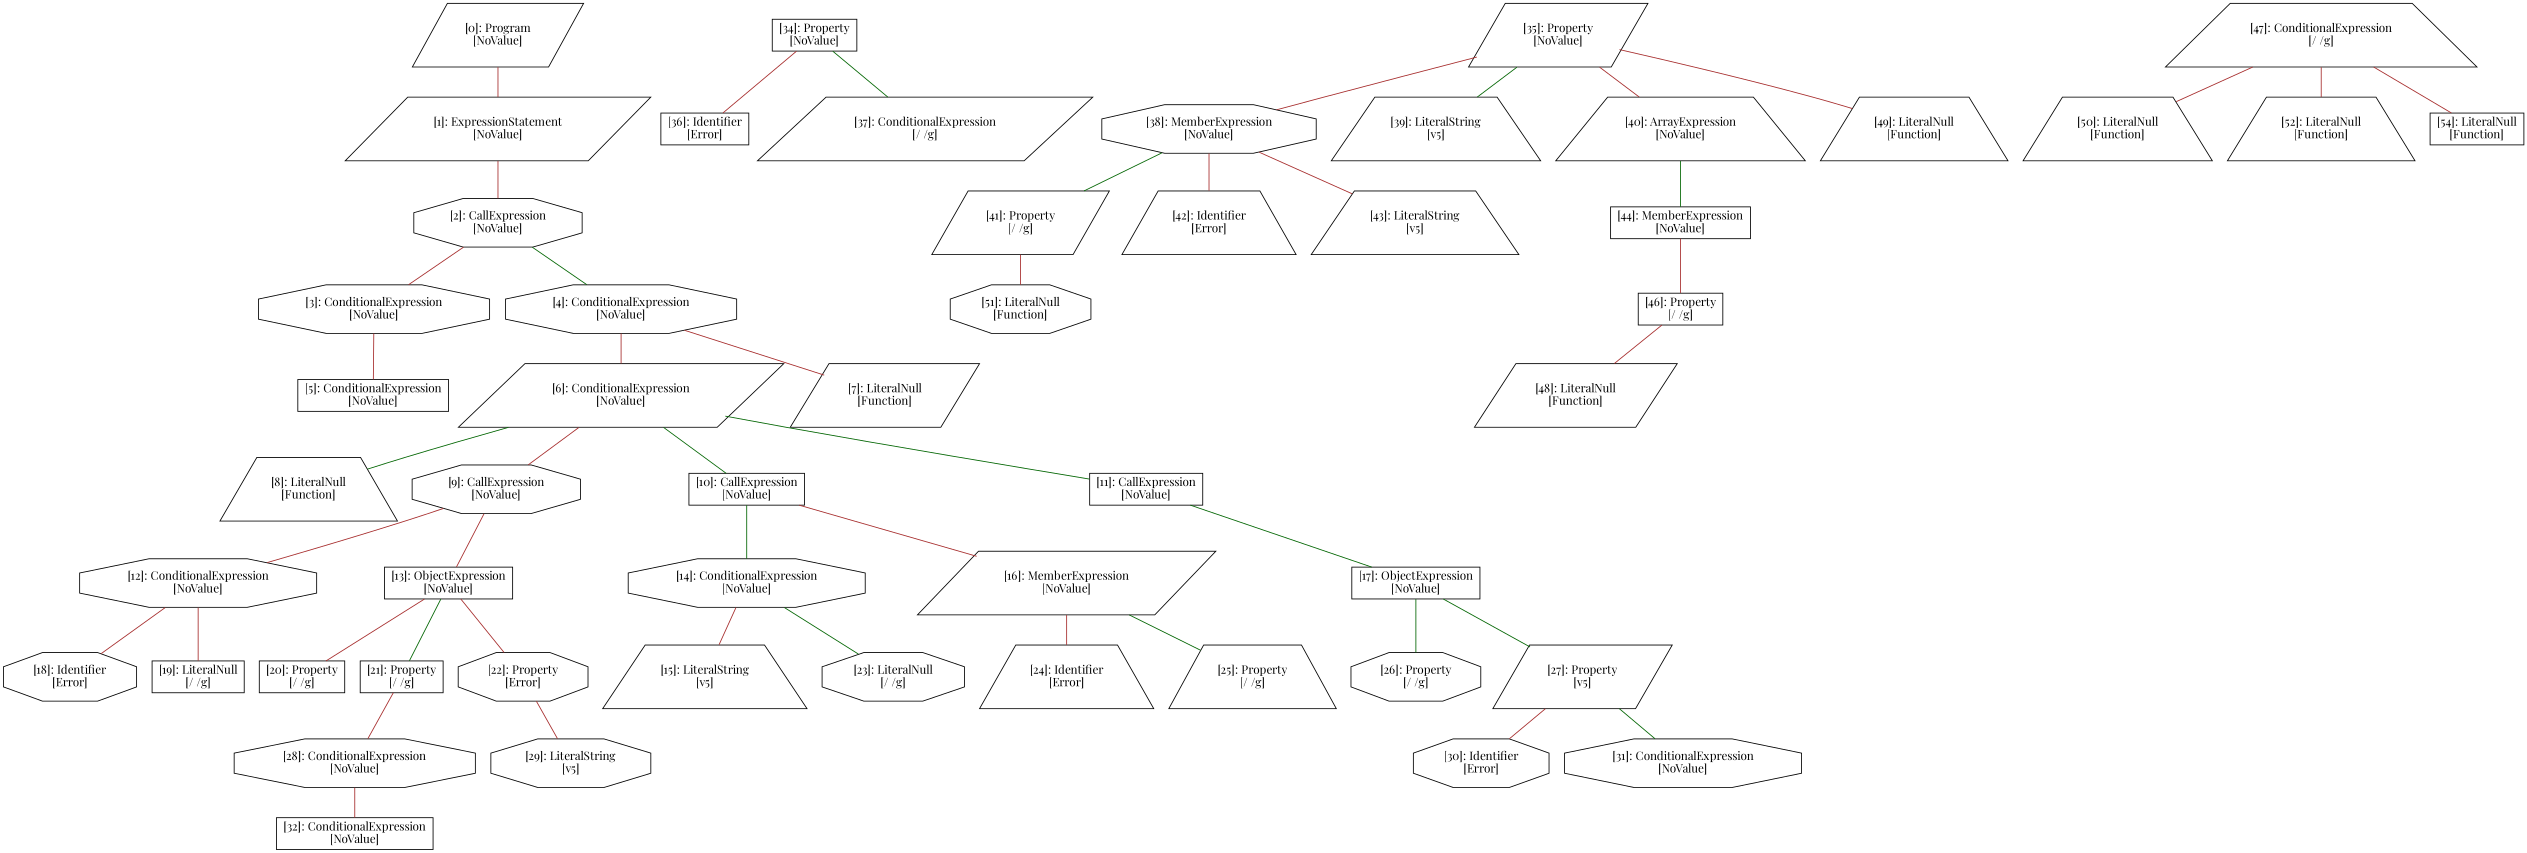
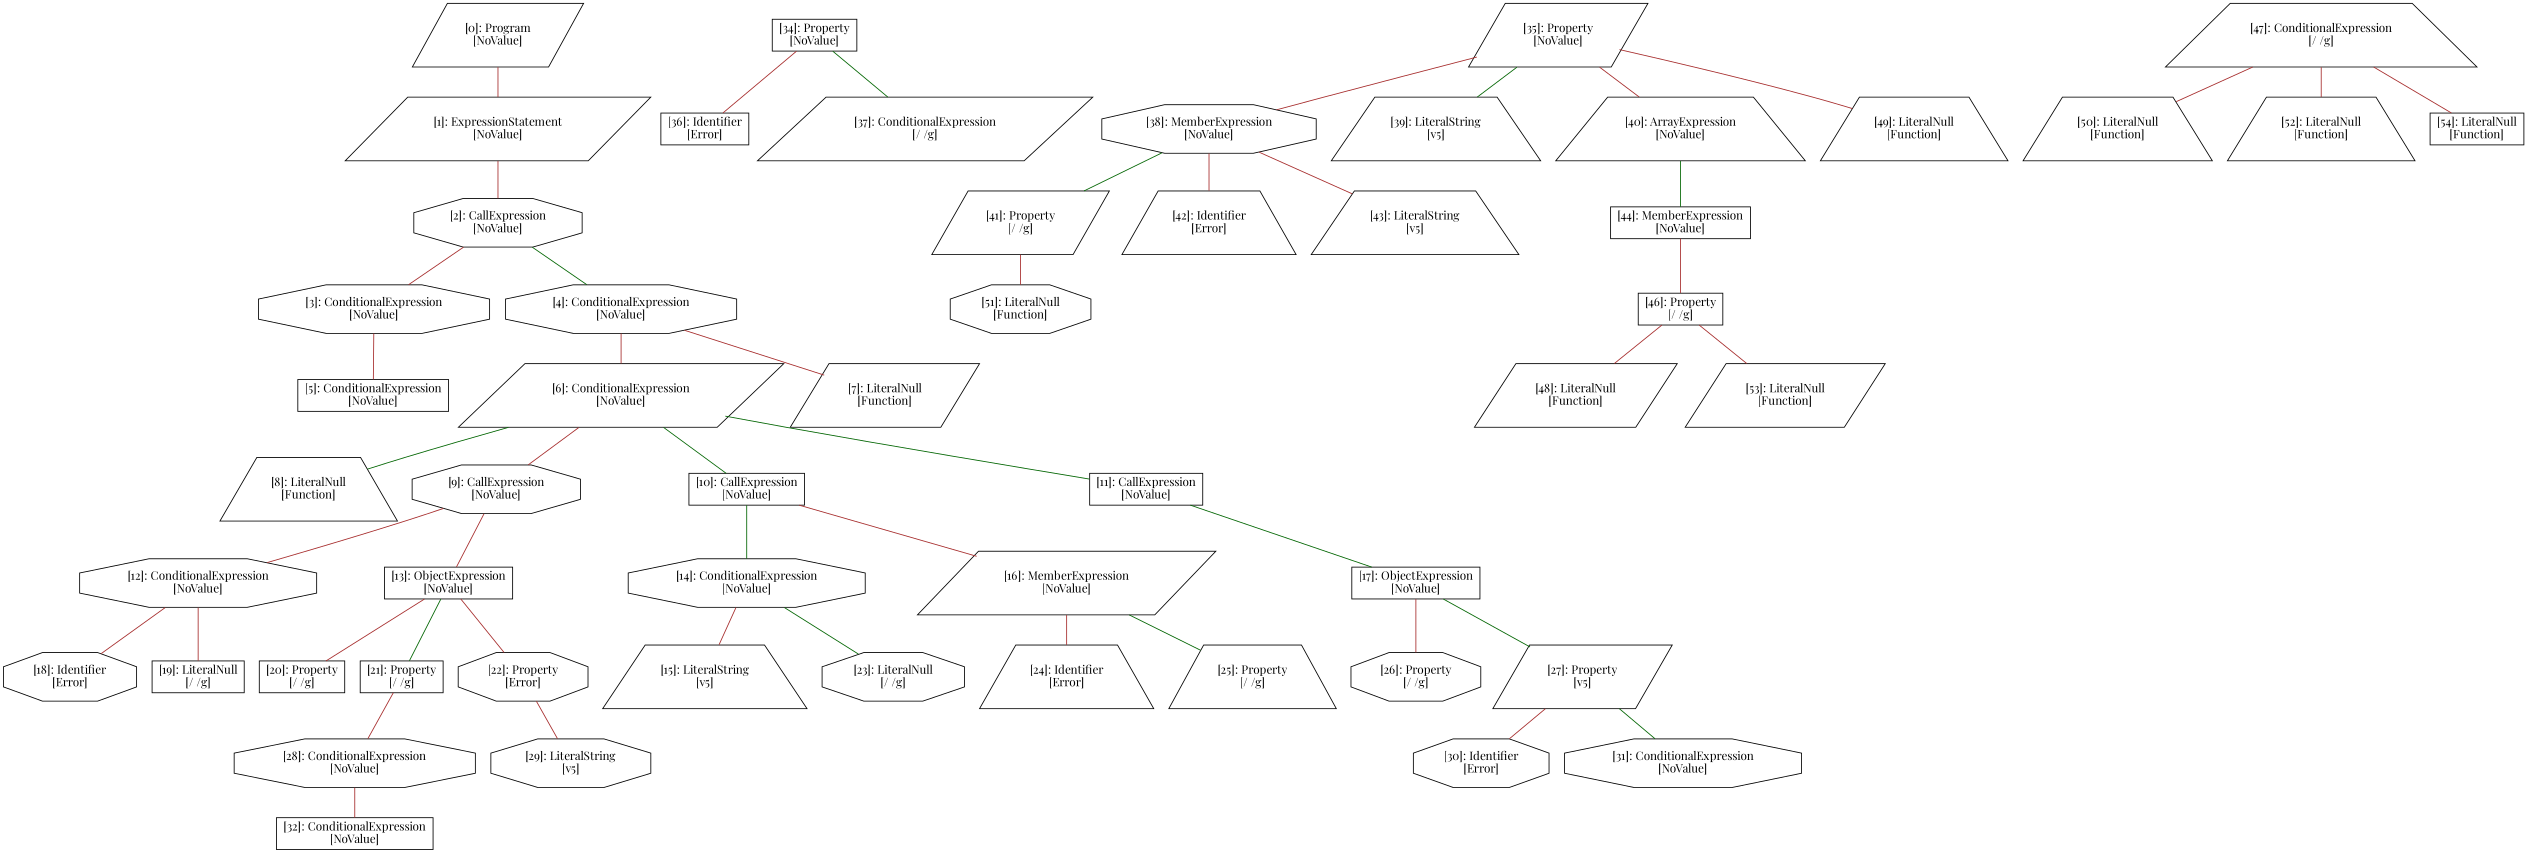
none -> (1785, 395)
(1416, 626) -> (1416, 626)
